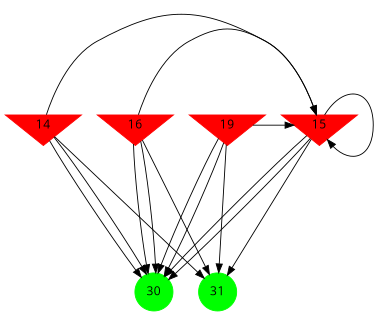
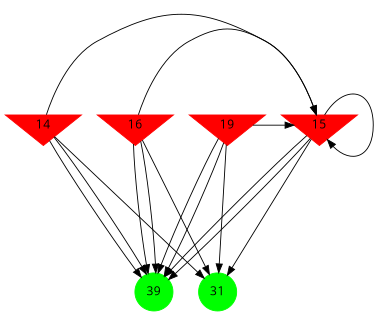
(154, 292) -> (154, 292)
